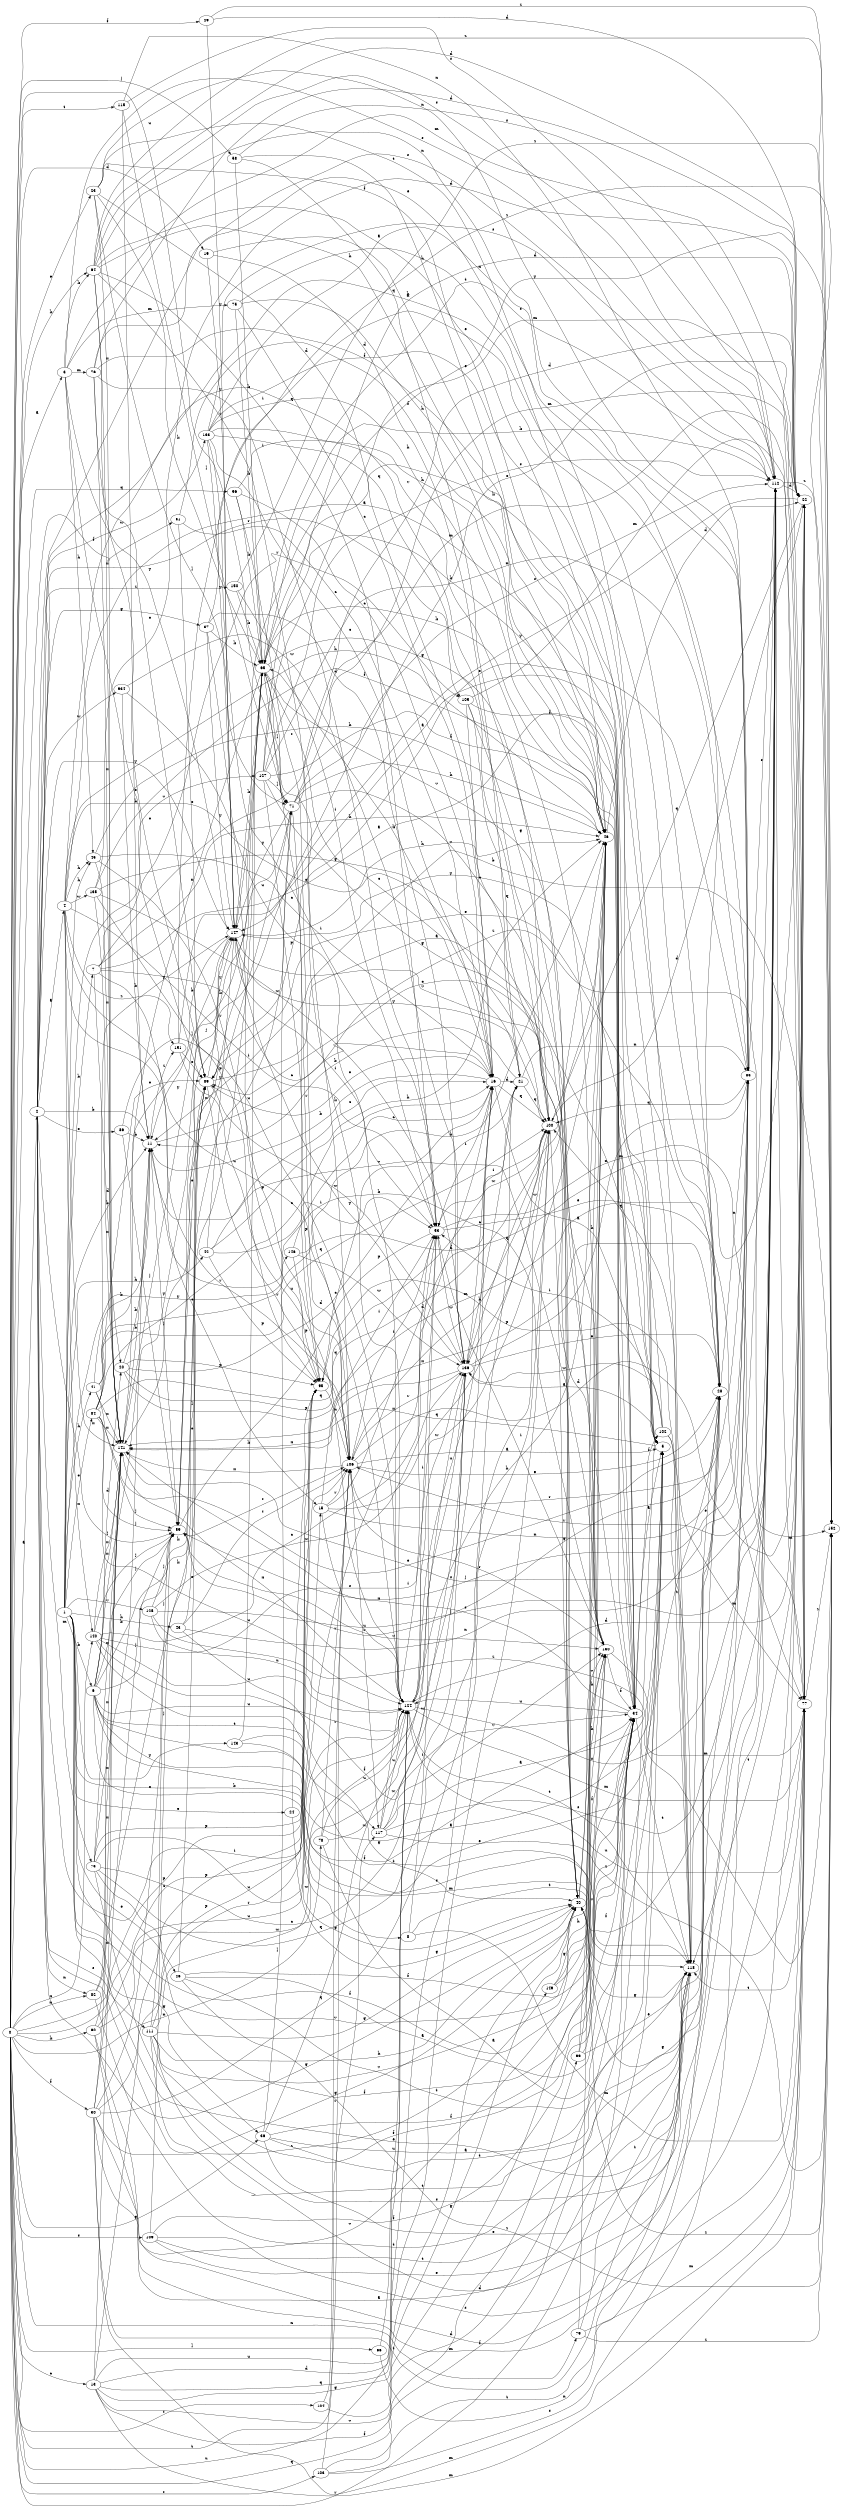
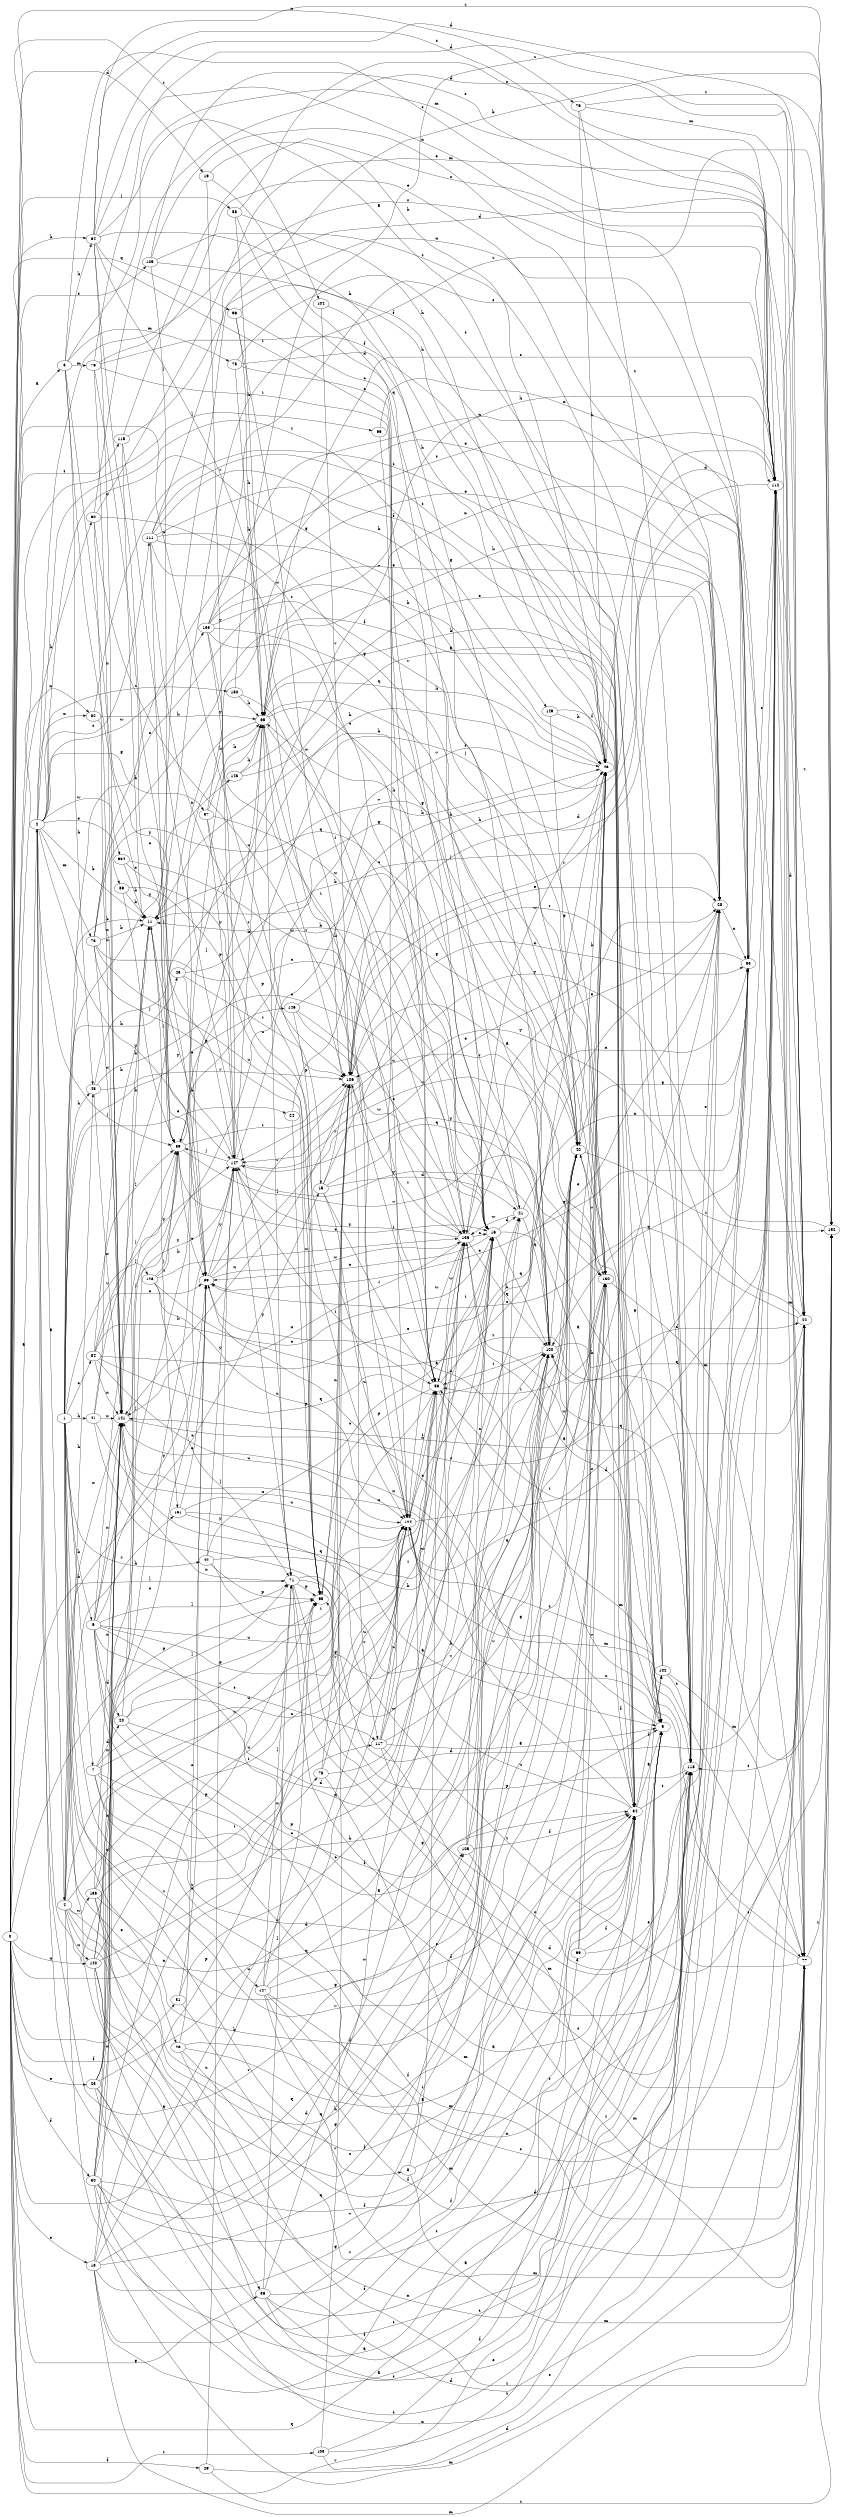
(150, 123) -> (150, 1579)
(336, 672) -> (336, 873)
(153, 1100) -> (196, 1457)
